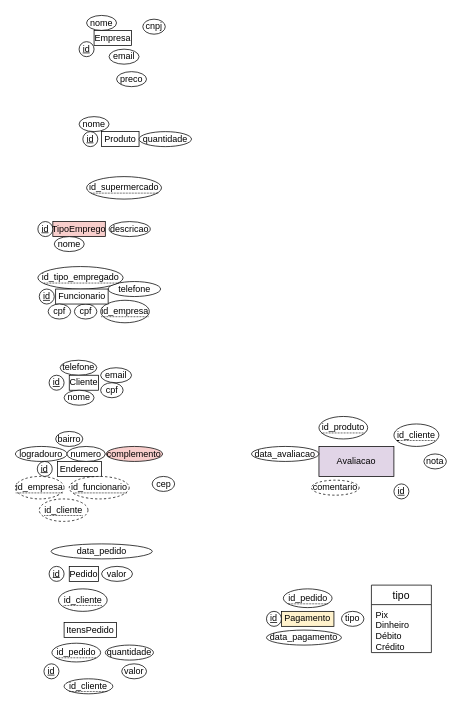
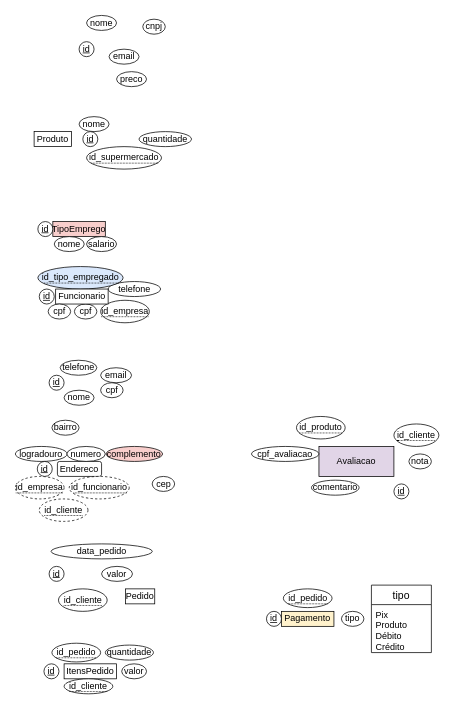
(113, 38) -> none
(120, 139) -> (53, 139)
(124, 188) -> (124, 158)
(130, 229) -> none
none -> (102, 244)
(81, 278) -> (81, 278)
(84, 383) -> none
(344, 428) -> (321, 428)
(69, 439) -> (66, 428)
(285, 454) -> (285, 454)
(435, 462) -> (420, 462)
(80, 469) -> (80, 469)
(335, 488) -> (335, 488)
(84, 574) -> (140, 597)
(90, 630) -> (90, 672)
(394, 632) -> (394, 632)
(304, 638) -> none
